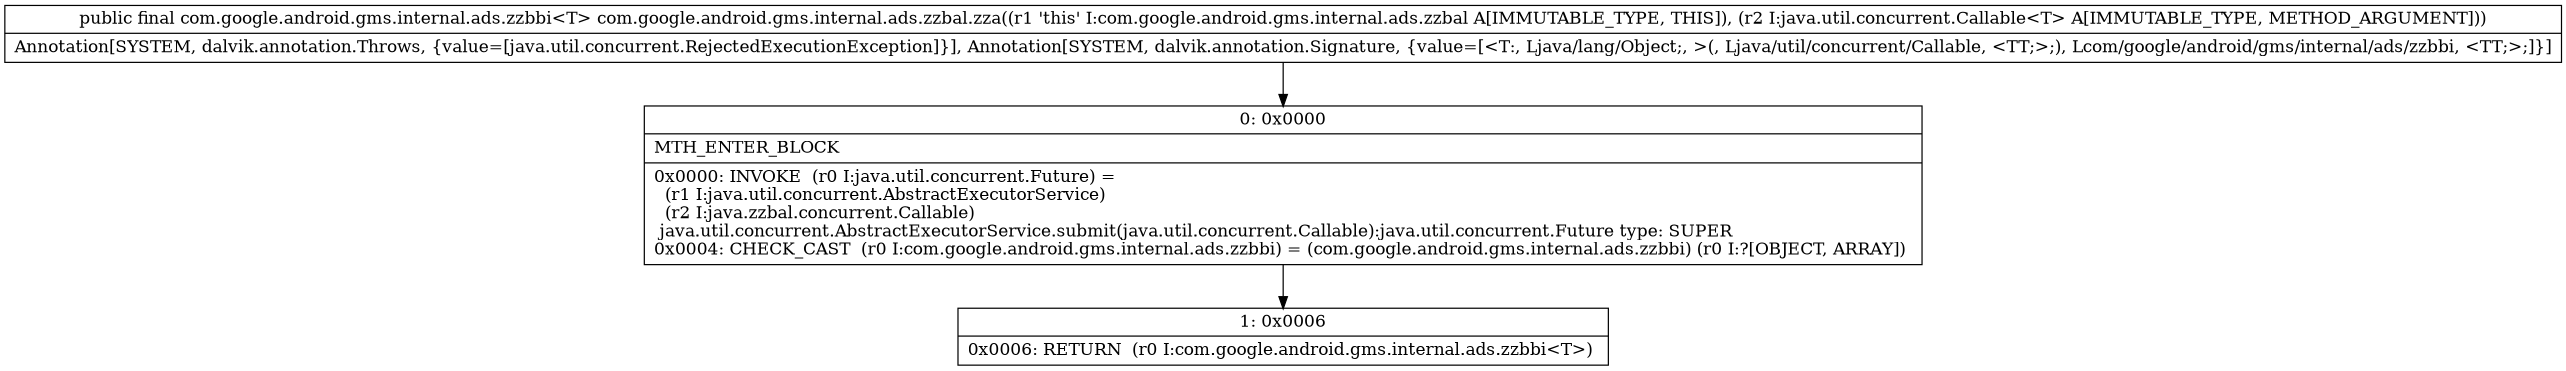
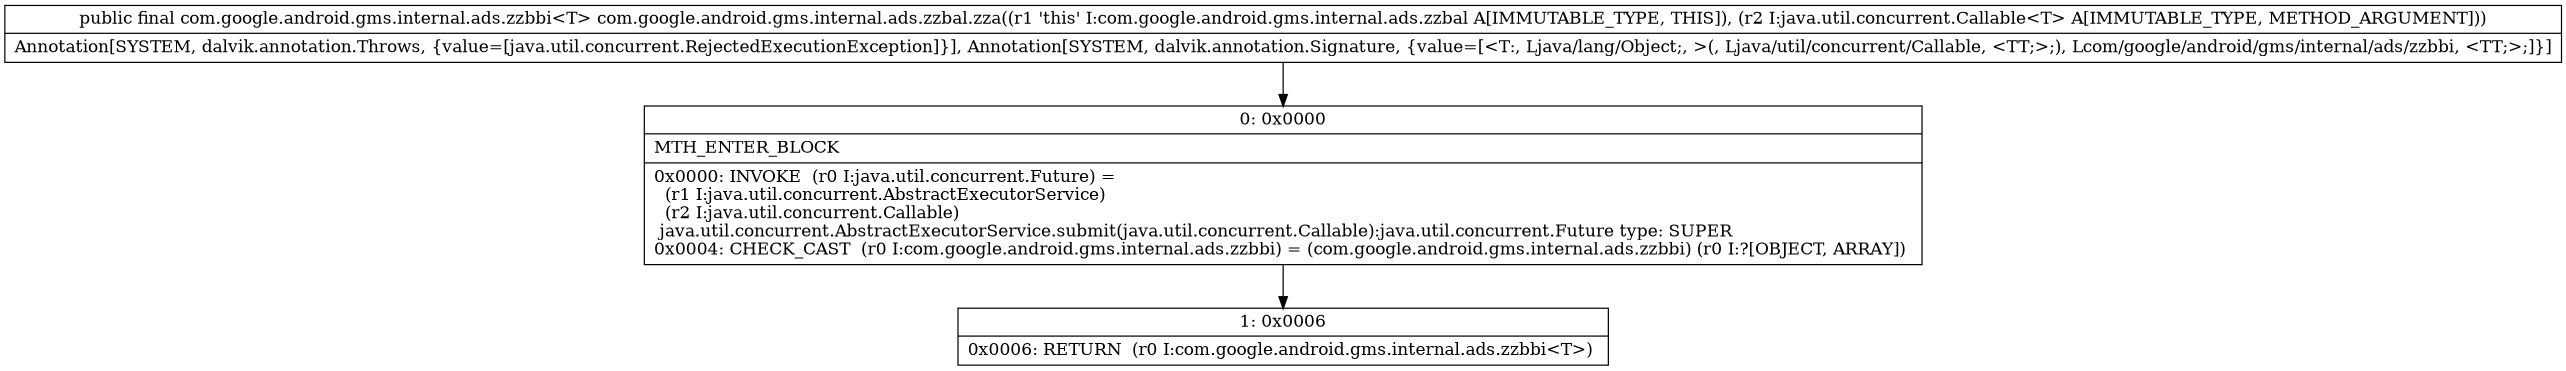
(814, 213) -> (807, 213)
